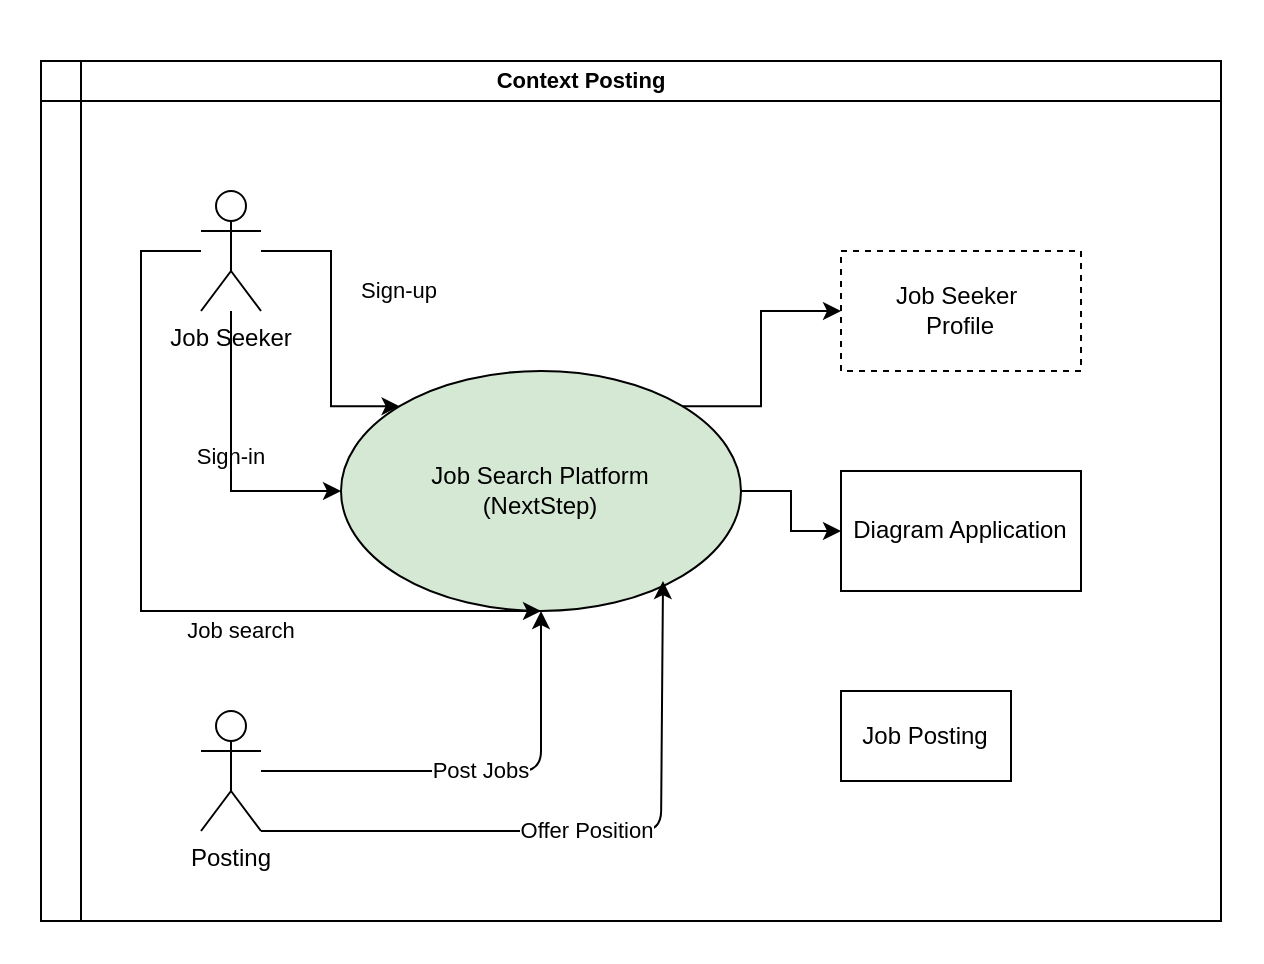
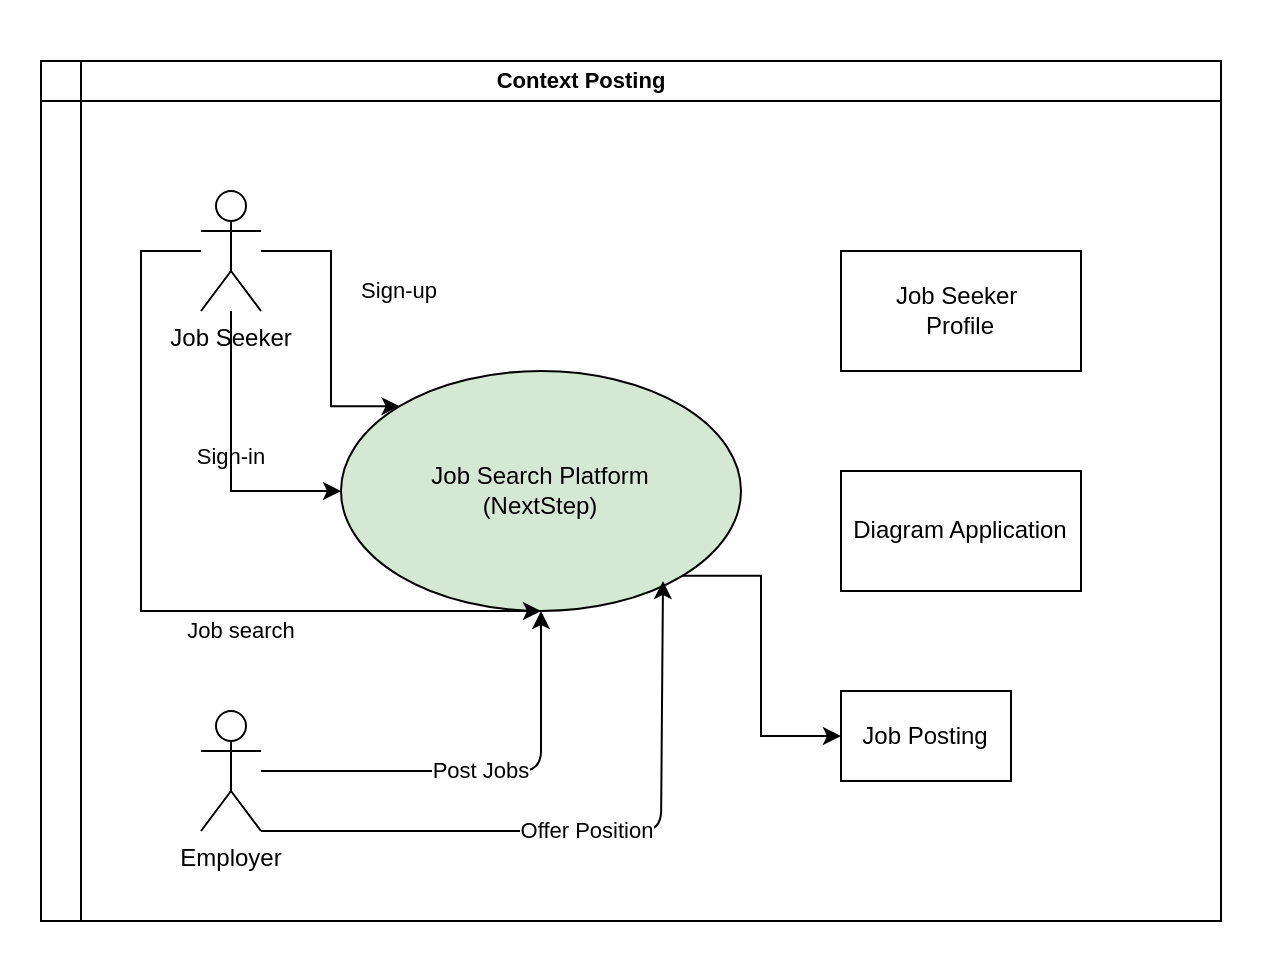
(961, 311) -> (961, 311)
(761, 364) -> none
(791, 504) -> none
none -> (761, 650)
(232, 859) -> (232, 859)
